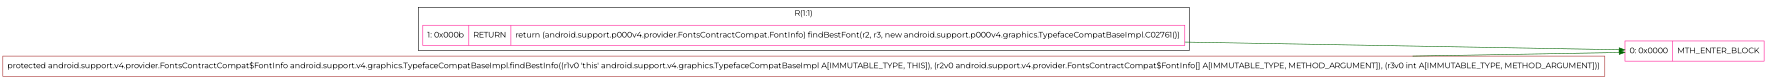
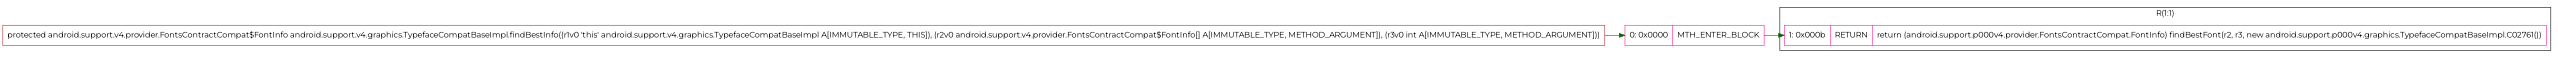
(1402, 46) -> (1771, 35)
